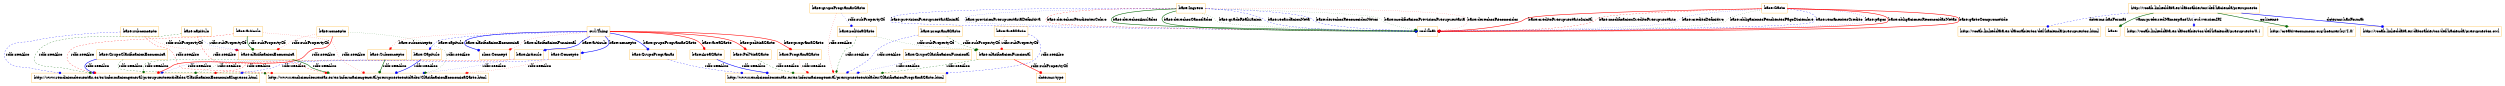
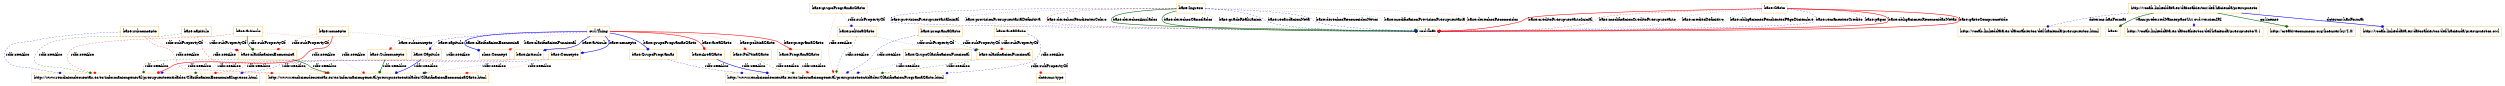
(688, 34) -> (688, 34)
(924, 46) -> (924, 46)
(132, 55) -> none
(1027, 66) -> (1027, 66)
